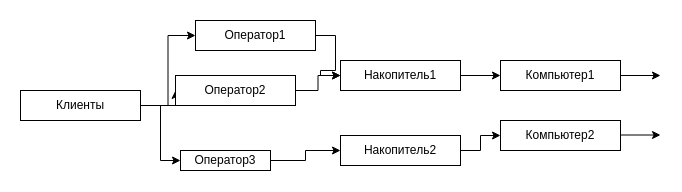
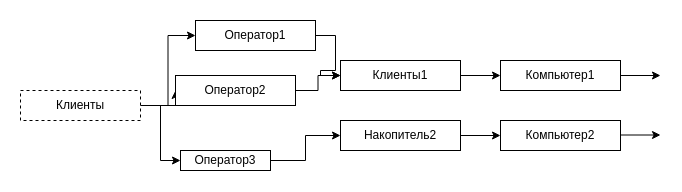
(401, 76) -> (401, 76)
(81, 106) -> (81, 106)
(401, 151) -> (401, 136)
